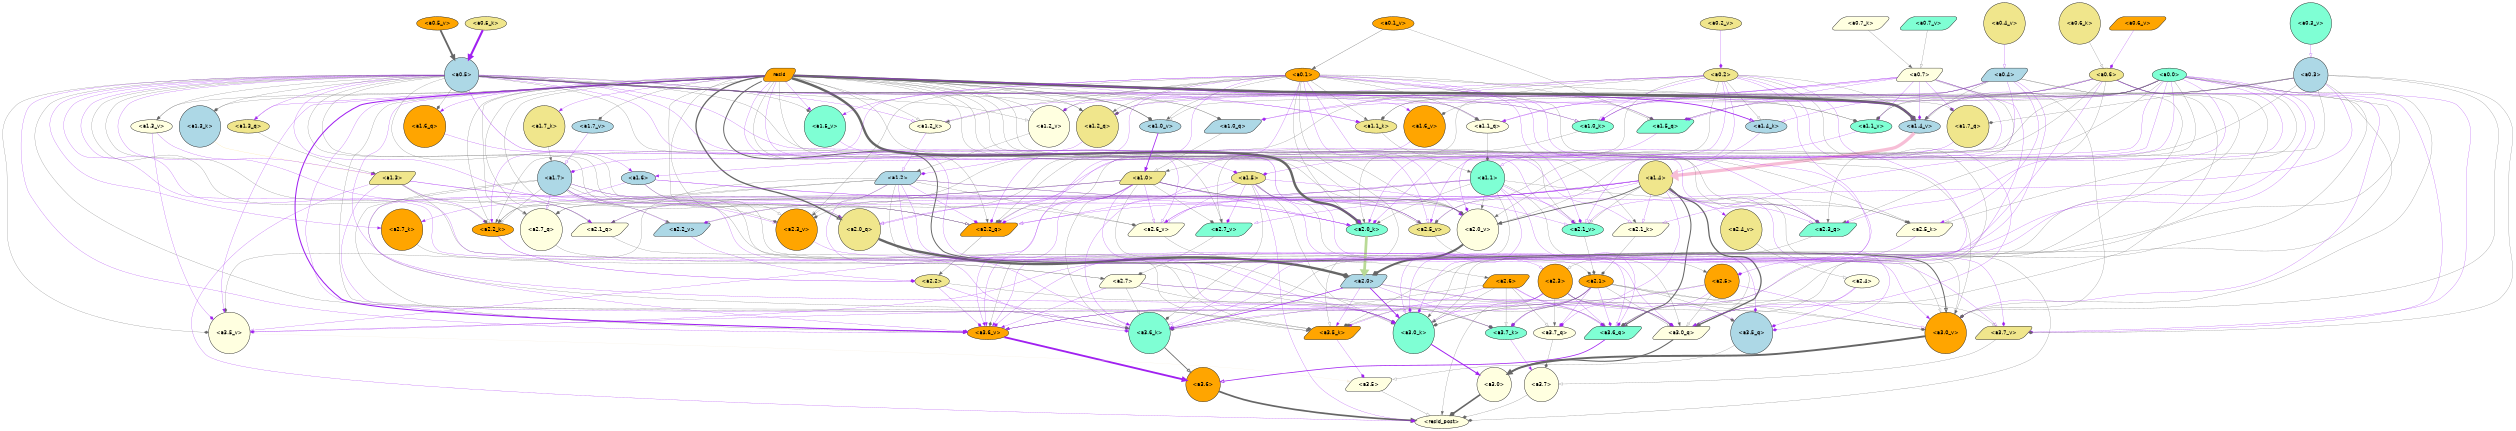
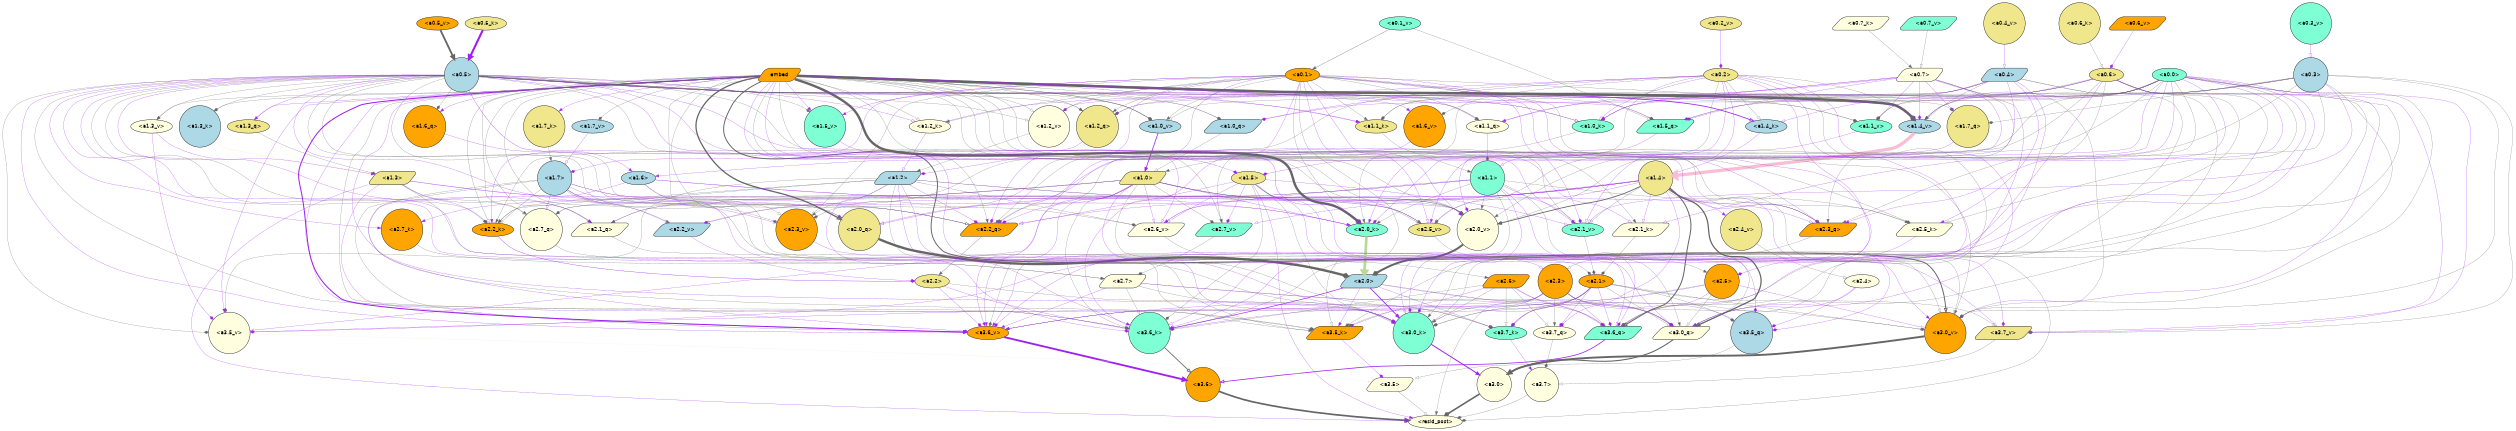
(1393, 23) -> (1400, 23)
(780, 75) -> (780, 75)
(1828, 230) -> (1828, 230)
